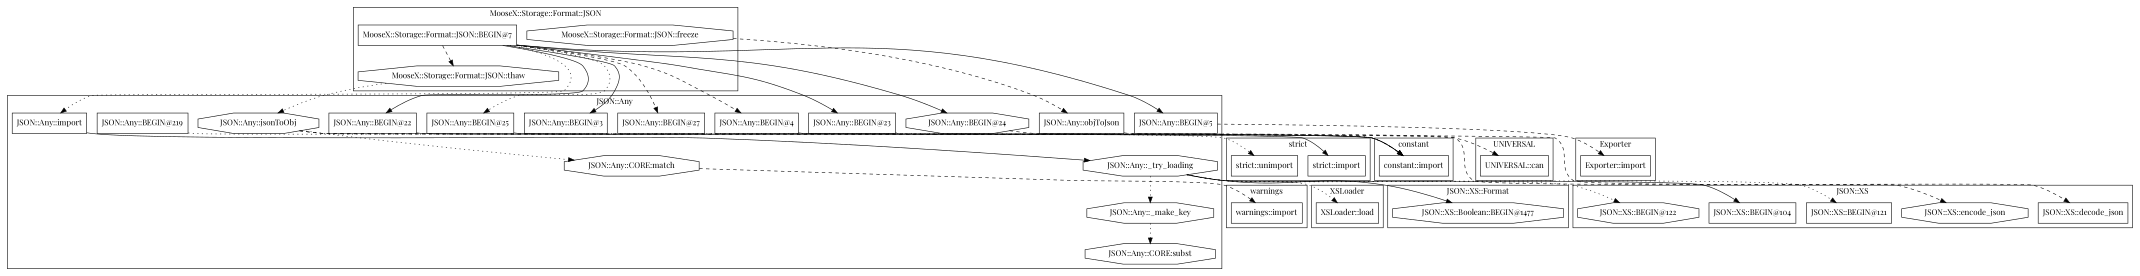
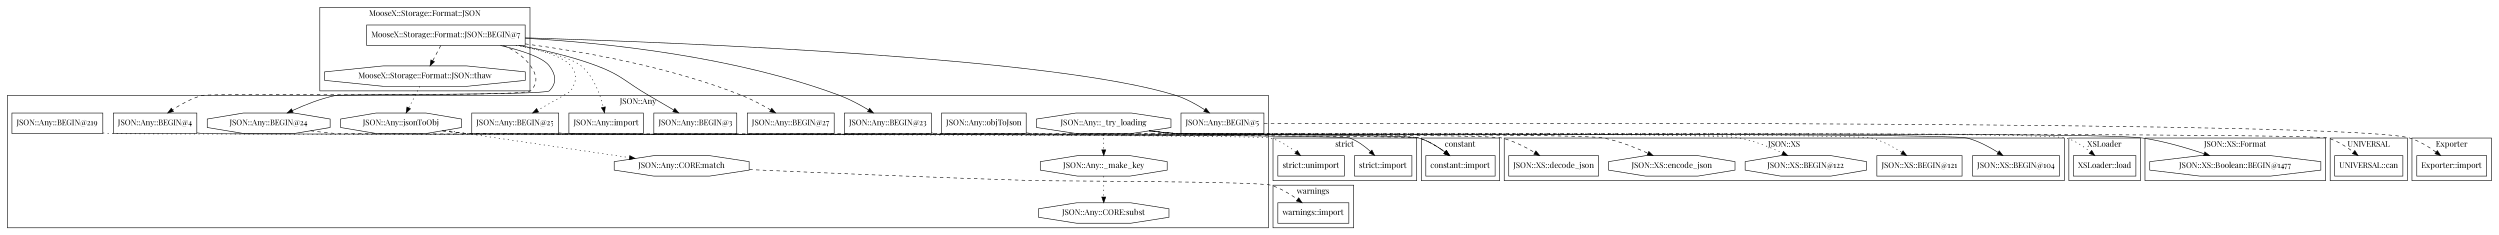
(630, 35) -> none
(373, 123) -> none
(486, 138) -> none
